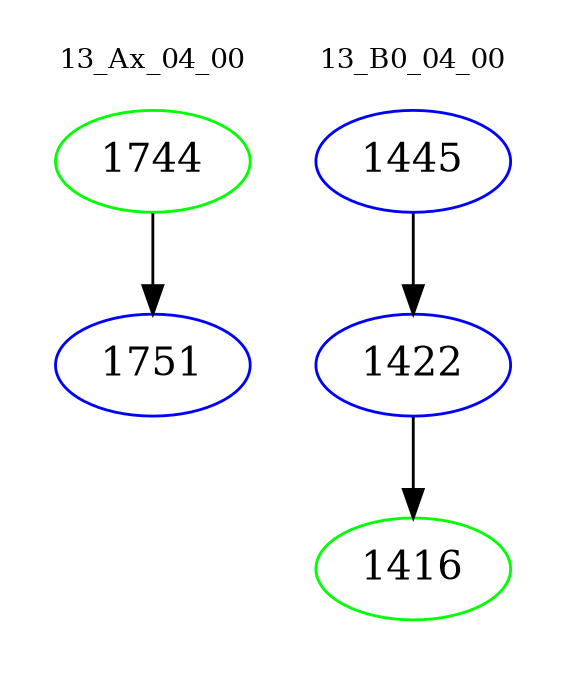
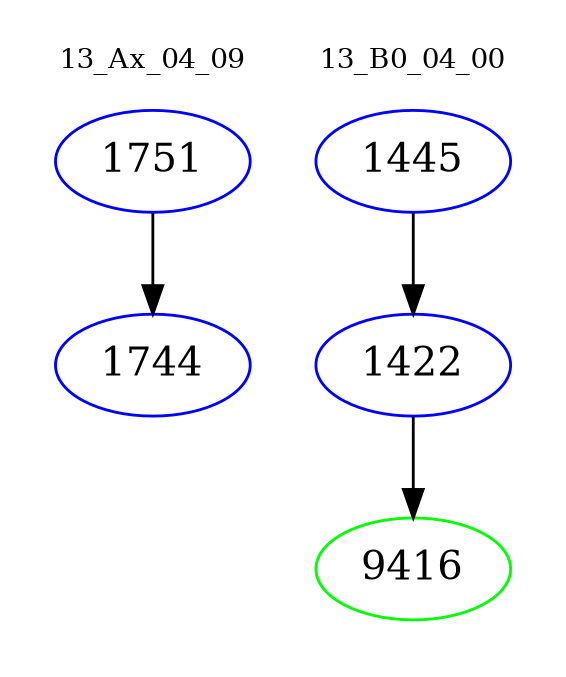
(153, 61) -> (153, 61)
(153, 161) -> (153, 365)
(153, 249) -> (153, 249)
(413, 569) -> (413, 569)
